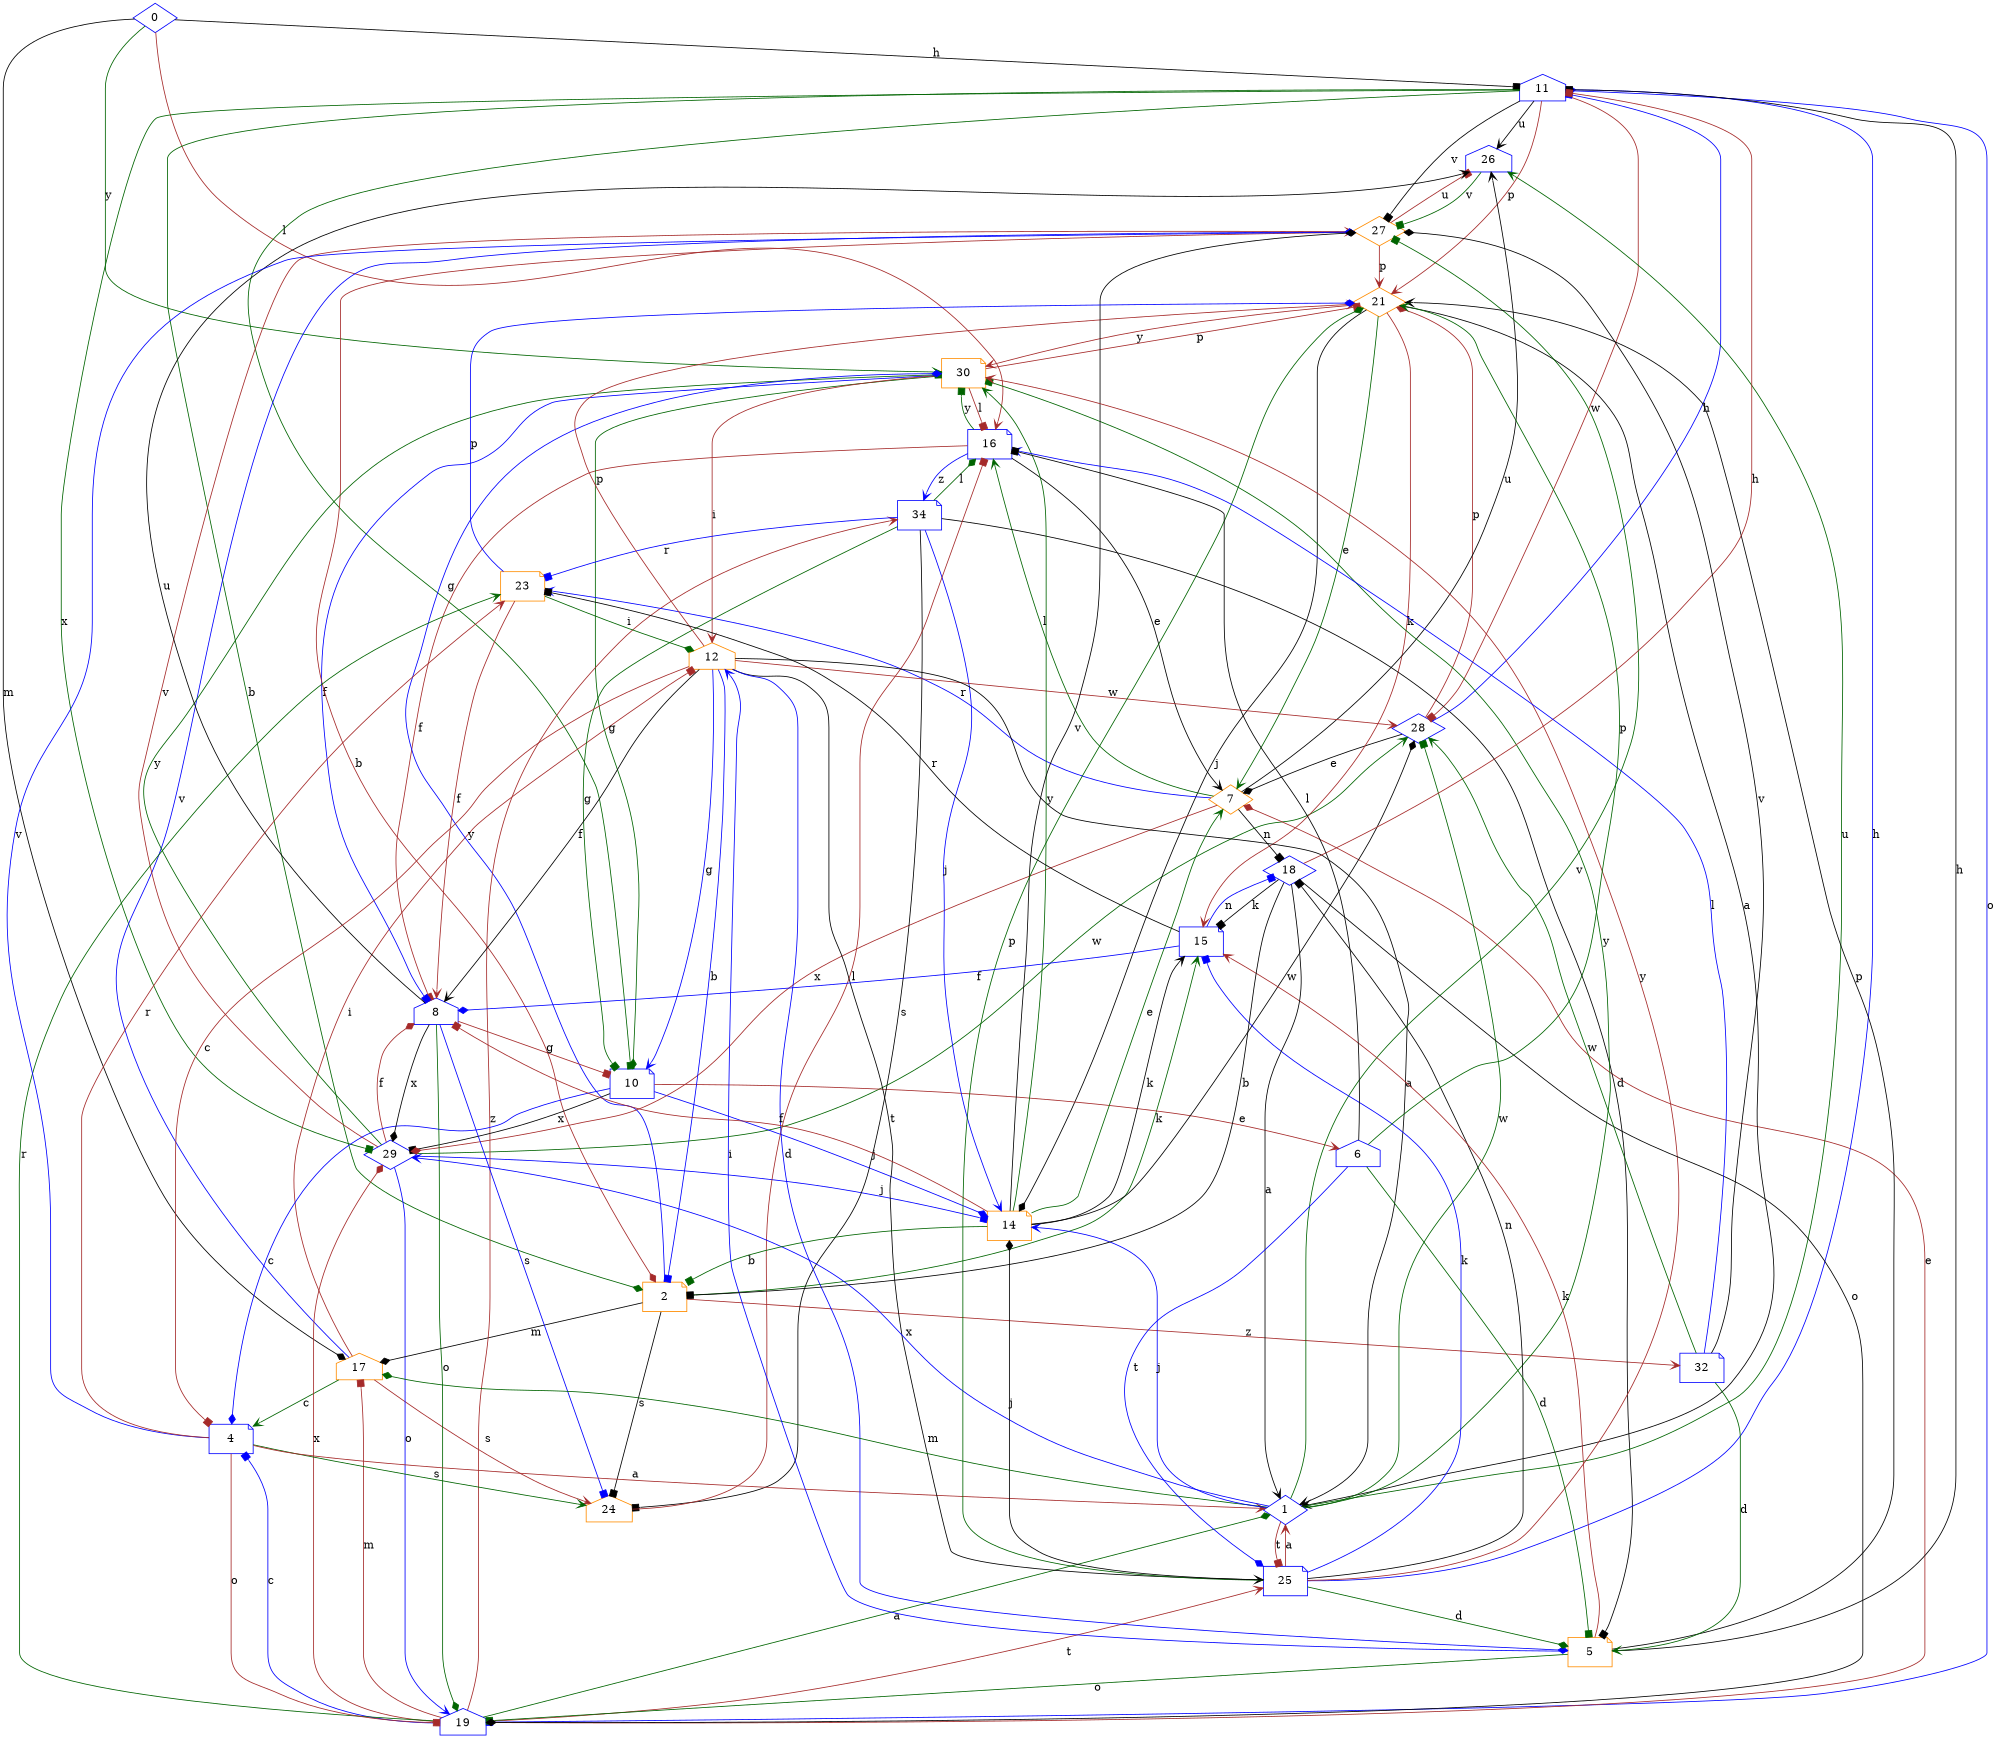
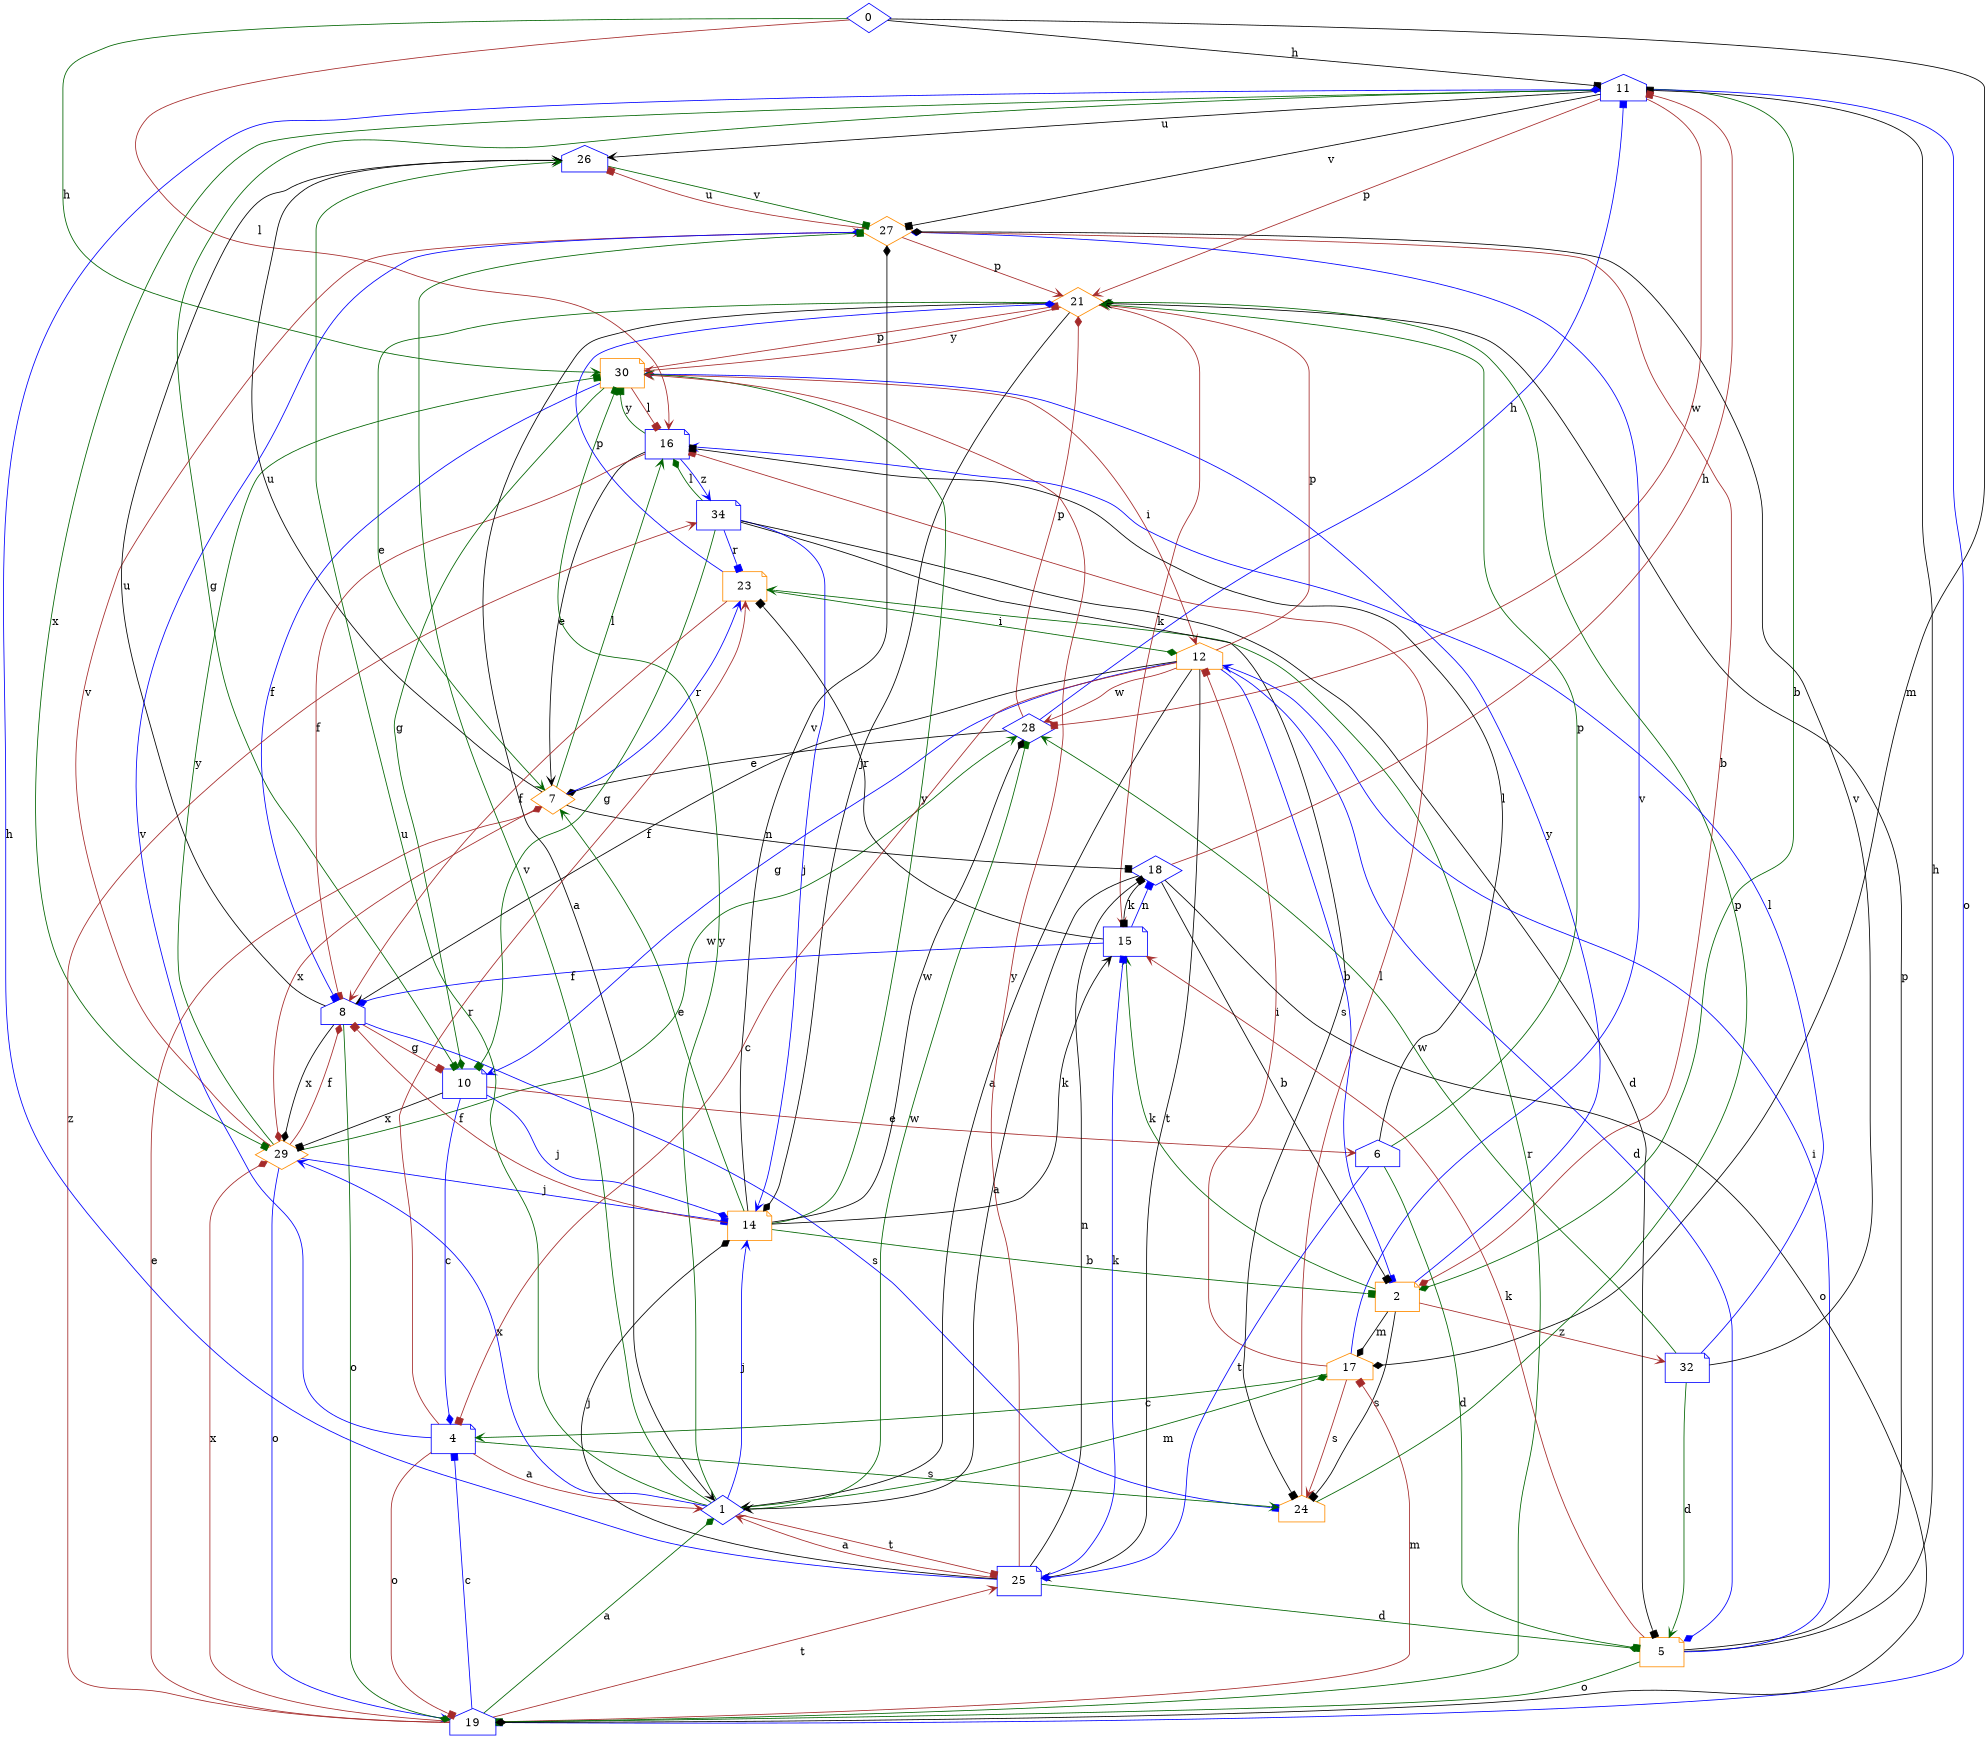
(109, 196) -> (67, 196)
(975, 1062) -> (1676, 768)
(390, 1155) -> (282, 1155)
